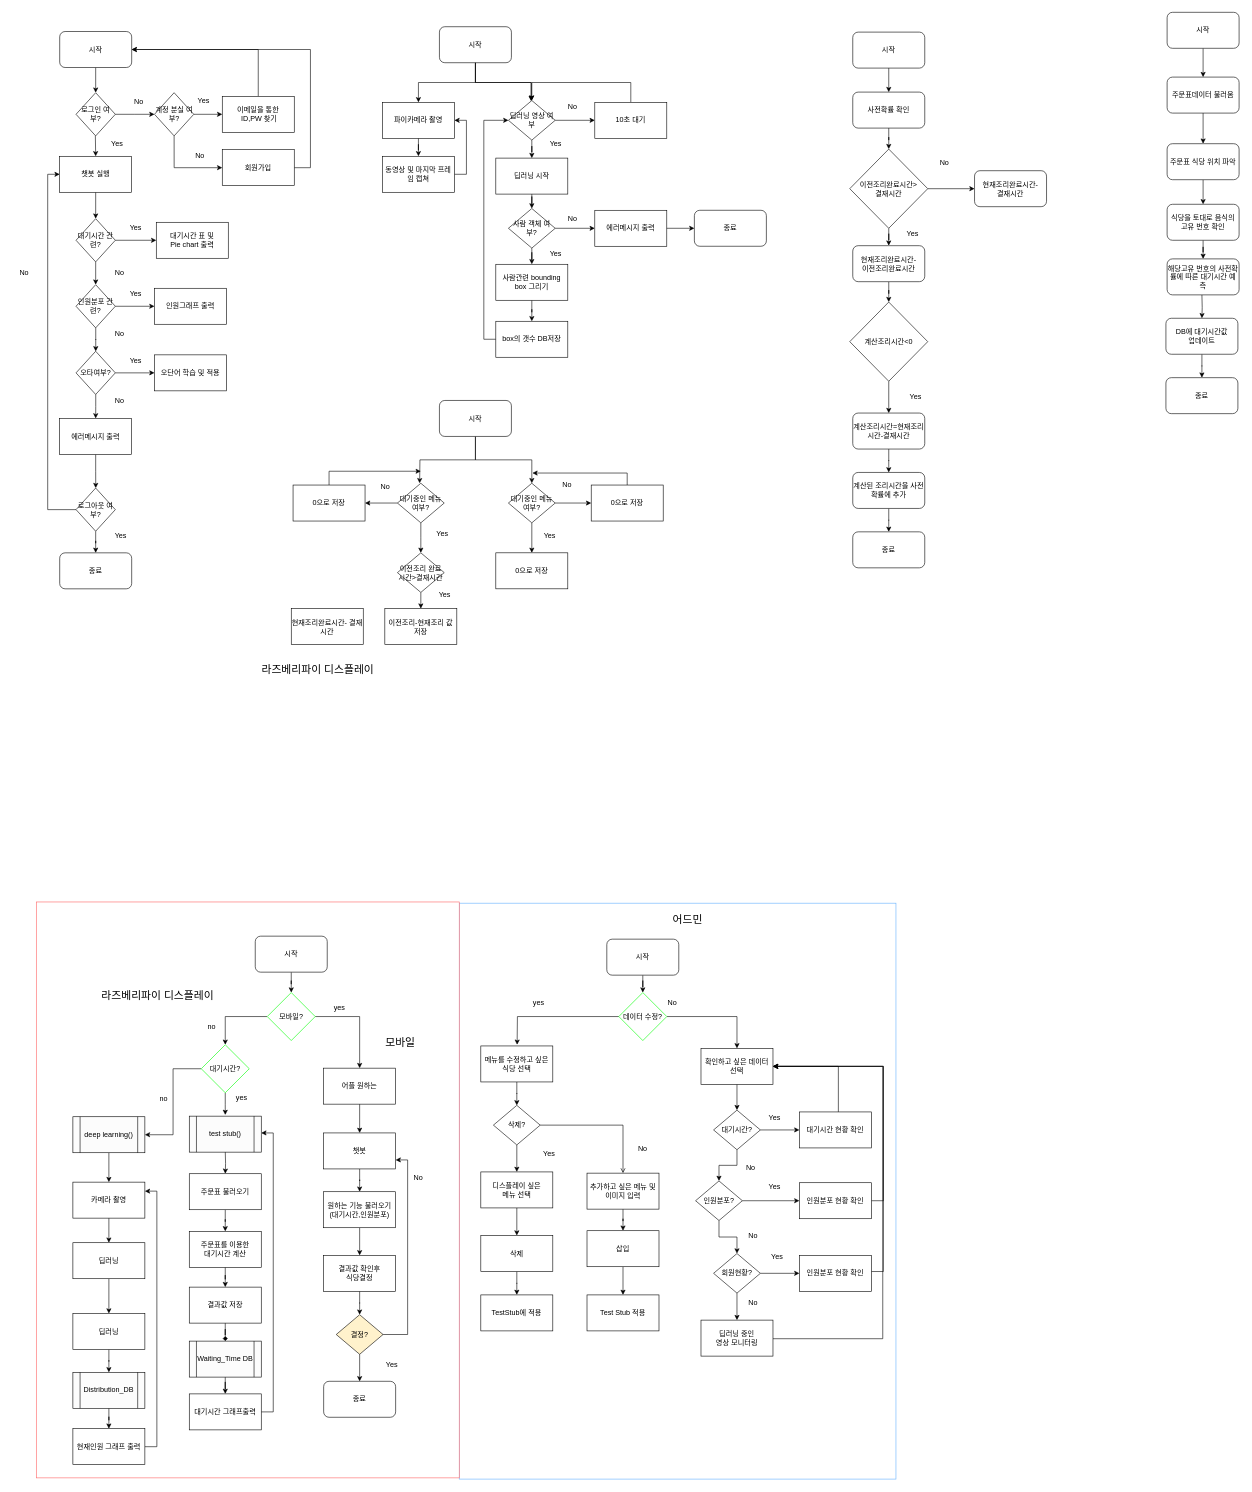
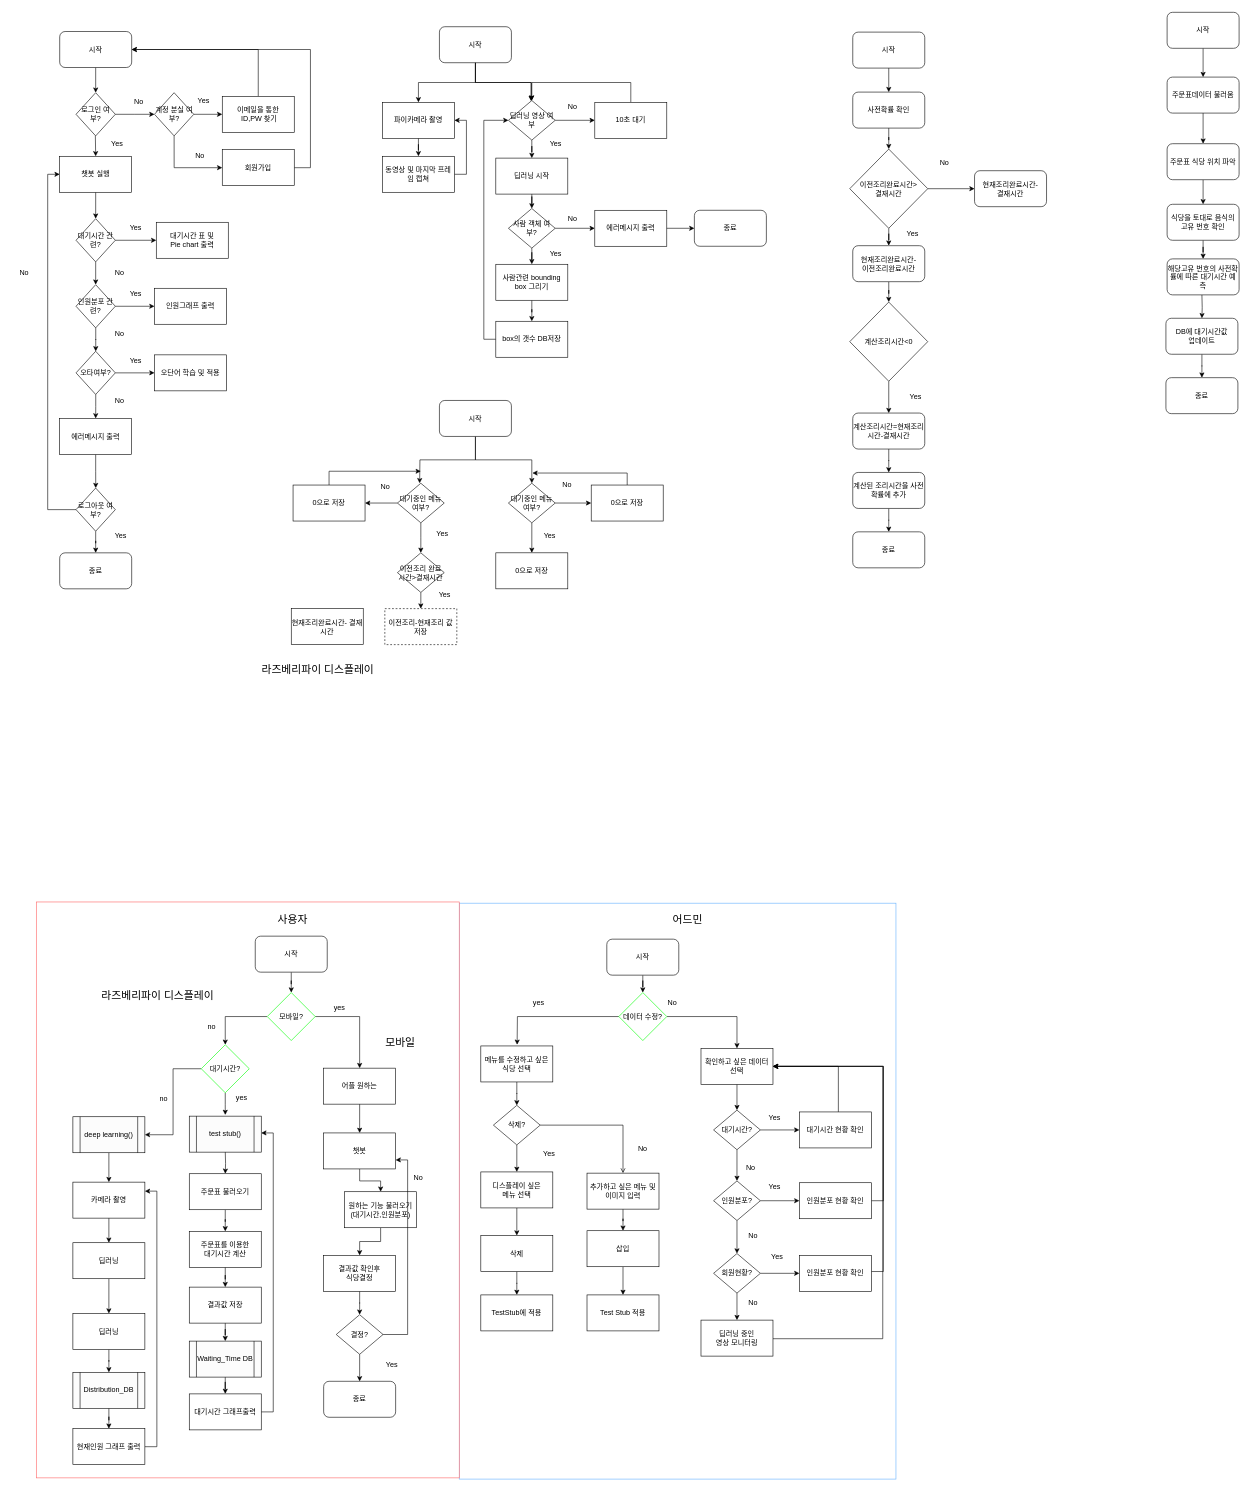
(421, 627) -> (421, 627)
none -> (293, 920)
(719, 1201) -> (737, 1201)
(360, 1210) -> (381, 1210)
(225, 1335) -> (225, 1335)
(360, 1335) -> (360, 1335)
